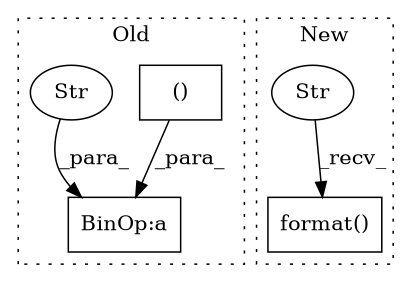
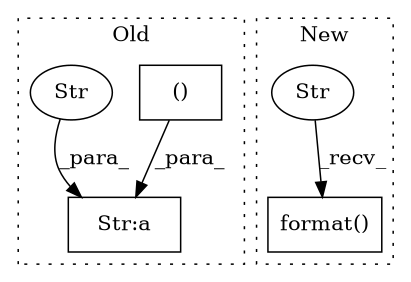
(124, 225) -> (124, 225)
